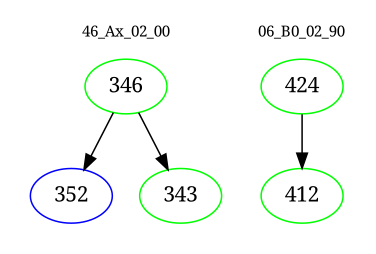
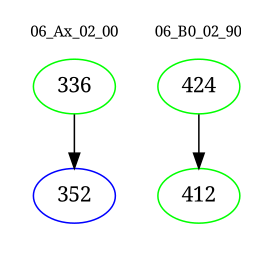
(126, 33) -> (74, 33)
(126, 87) -> (74, 87)
(181, 196) -> none
